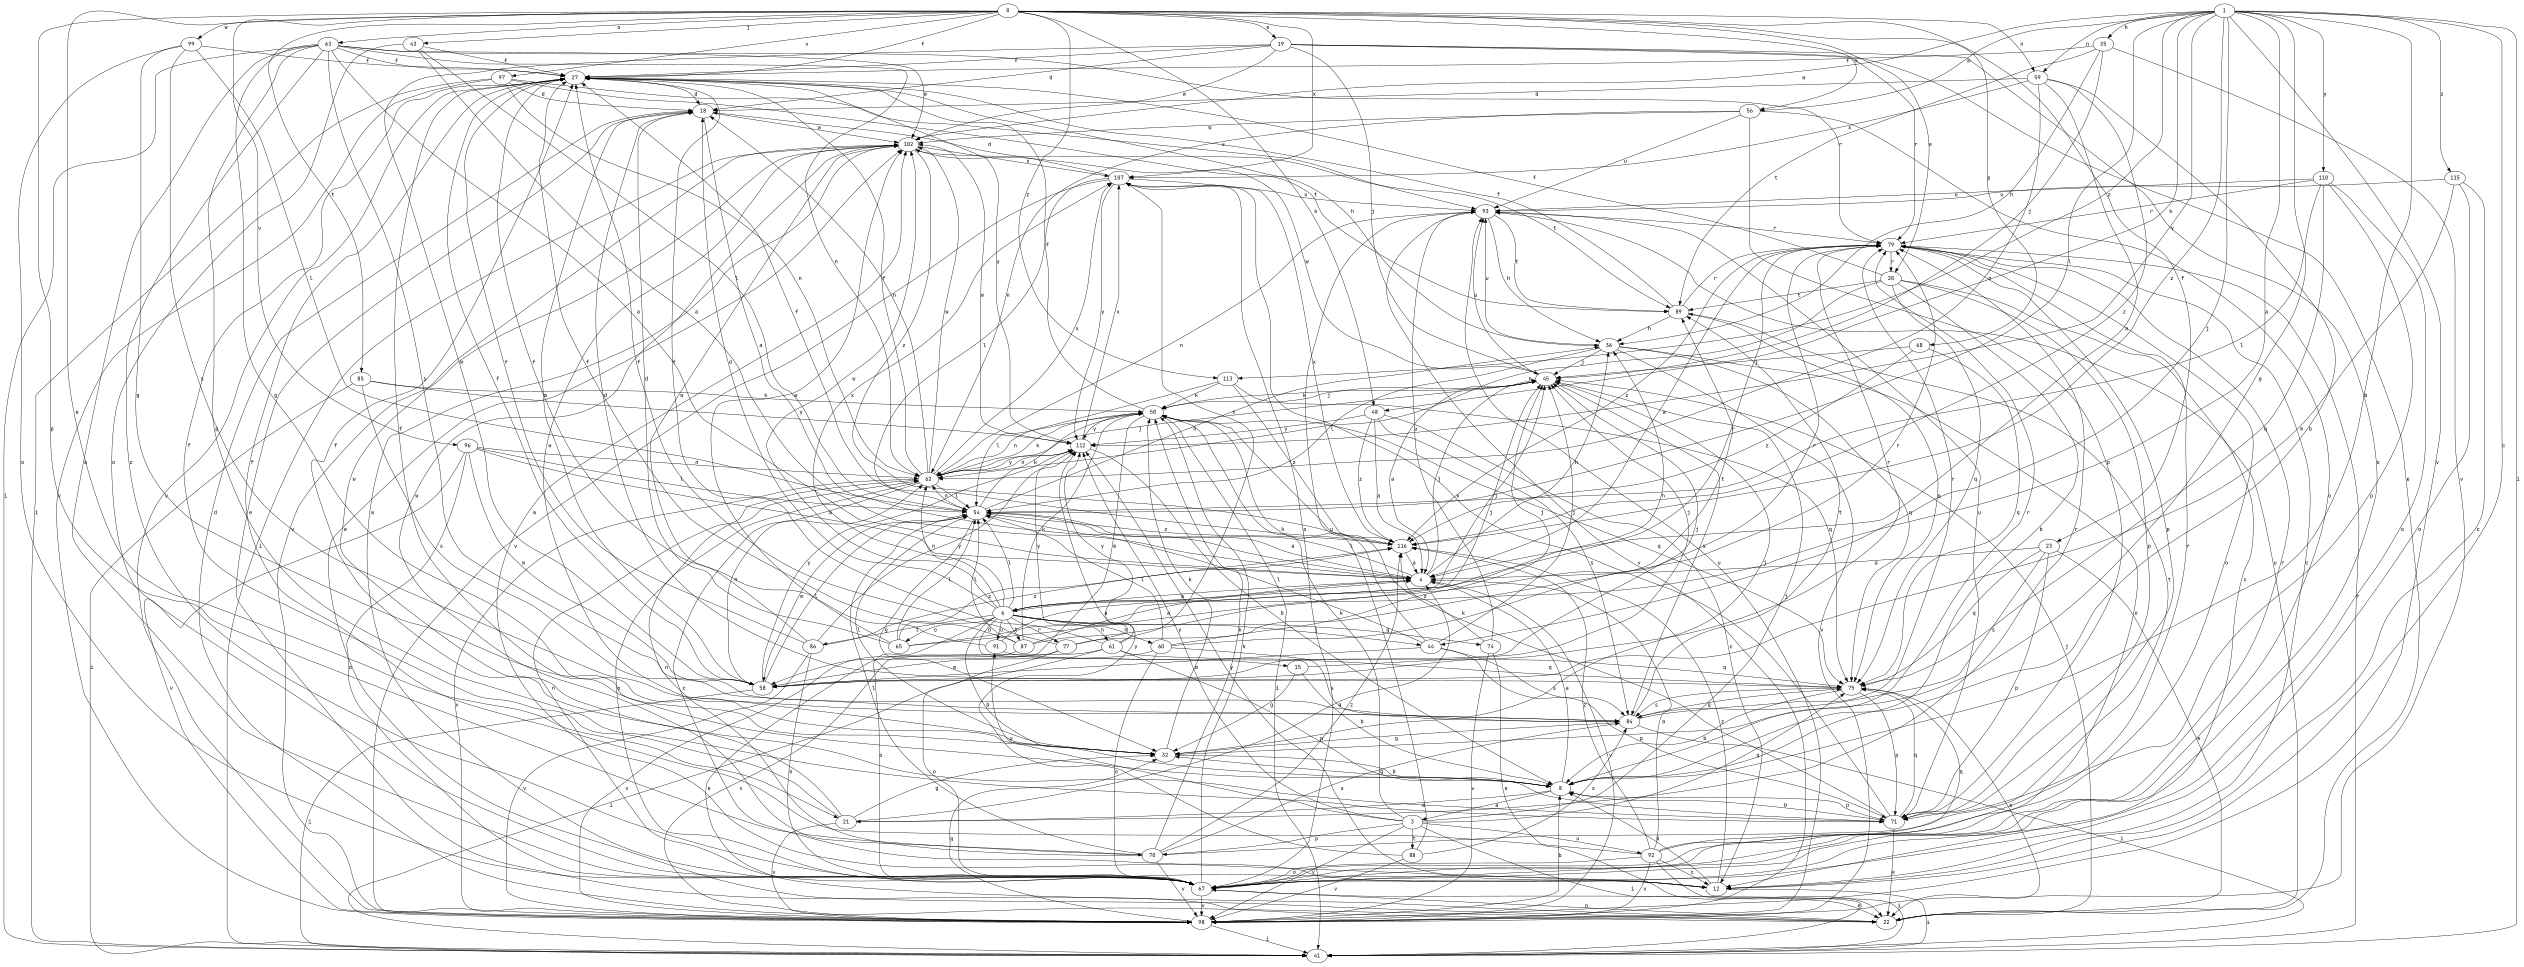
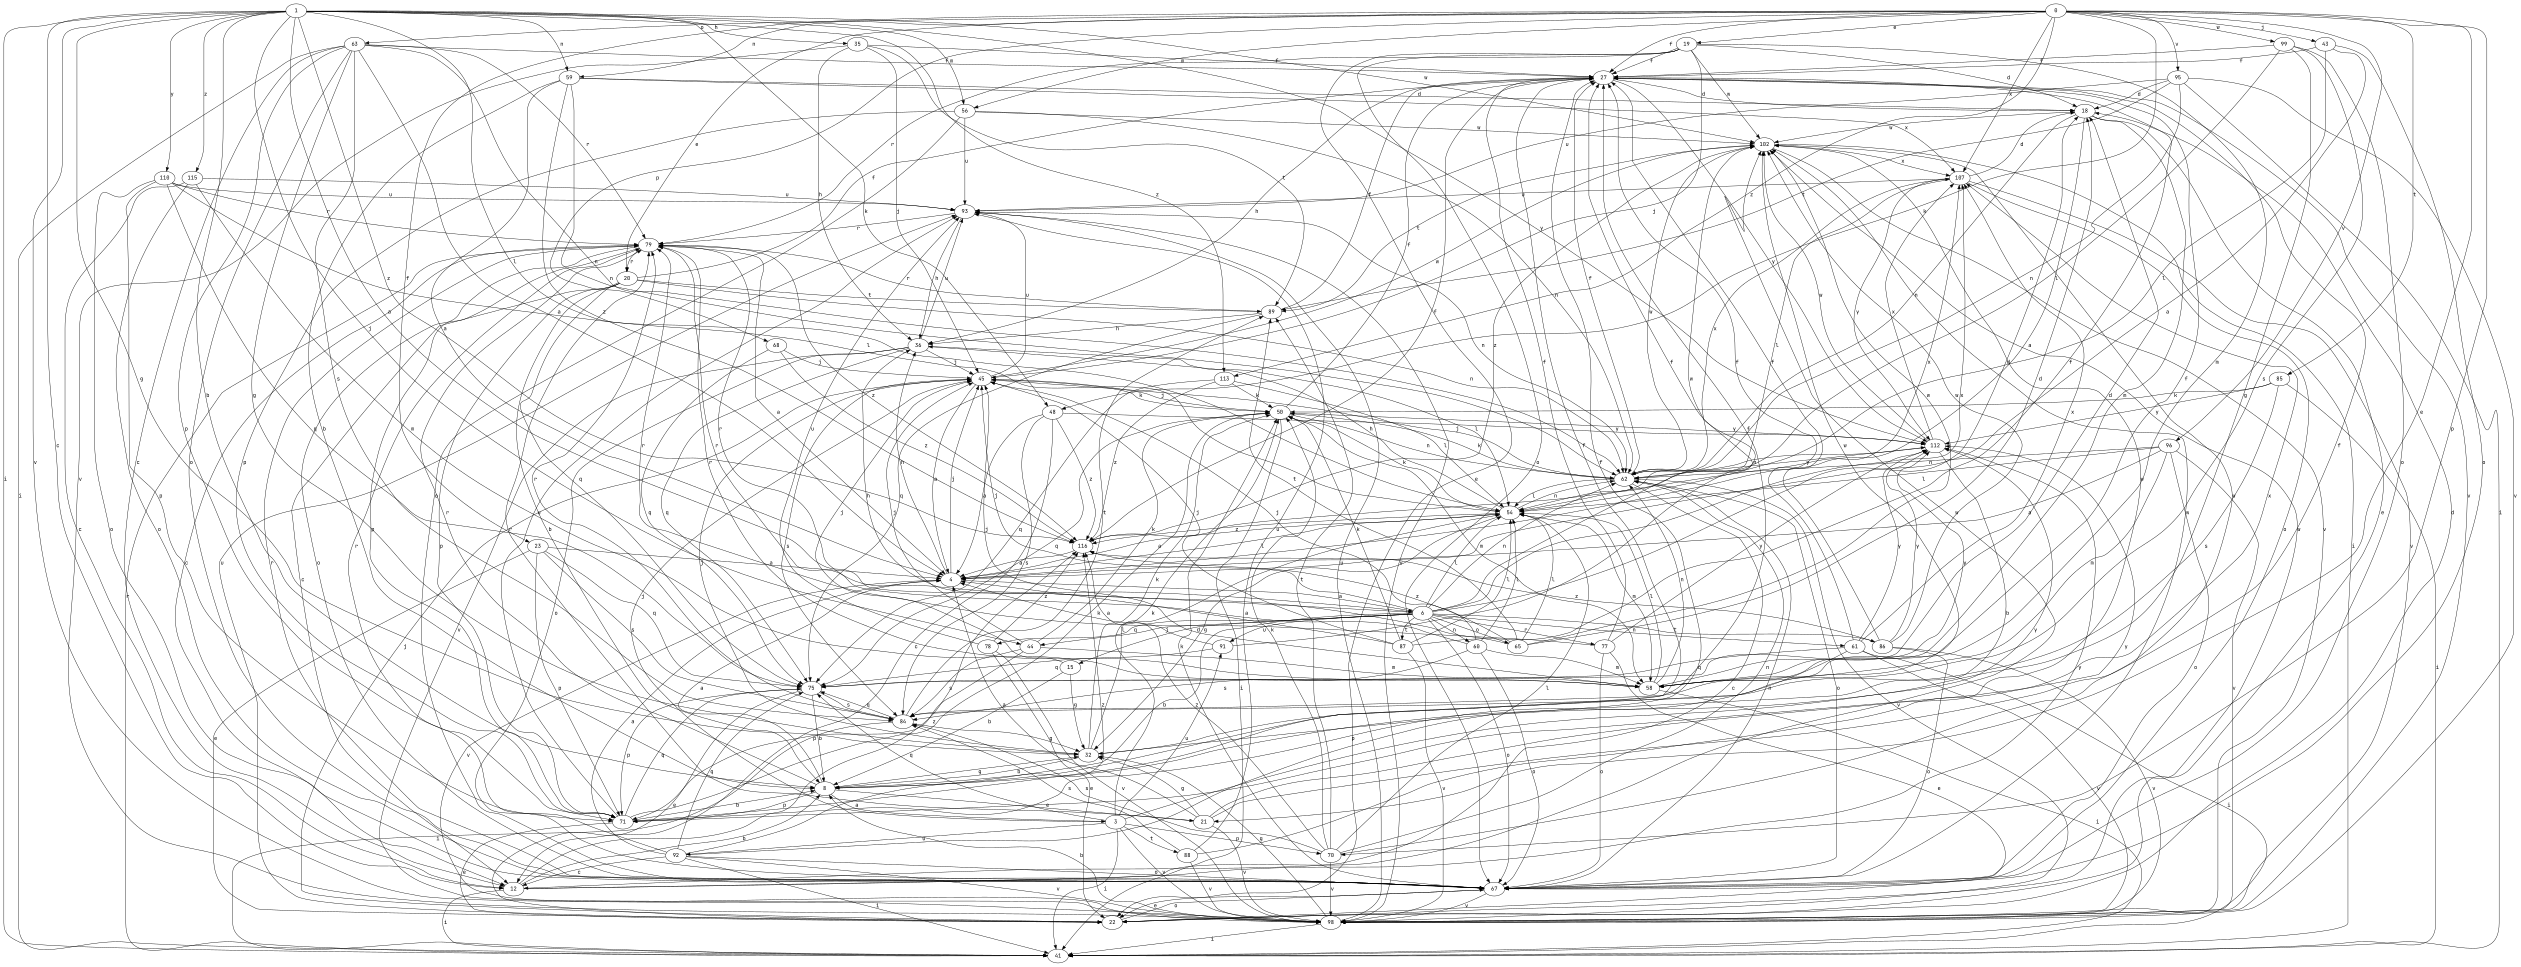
(806, 58) -> none
(502, 78) -> (2178, 78)
(873, 265) -> (1878, 329)
(1548, 304) -> none
(1200, 561) -> none
(1491, 647) -> (988, 647)
